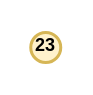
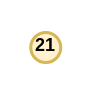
(46, 46) -> (46, 46)
